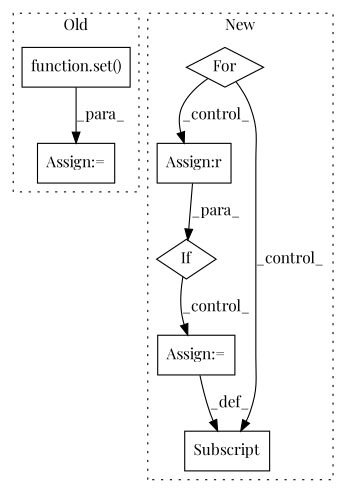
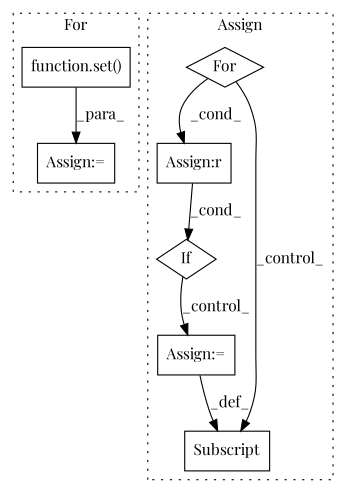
(76, 26) -> (76, 26)
(240, 26) -> (240, 26)
(216, 115) -> (216, 115)
(216, 211) -> (216, 211)
